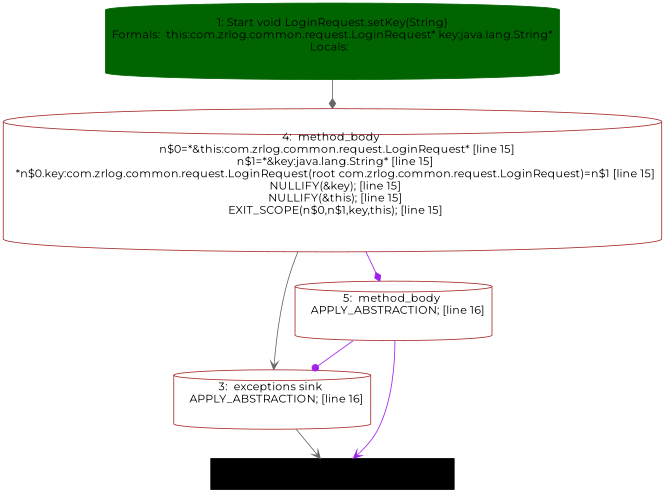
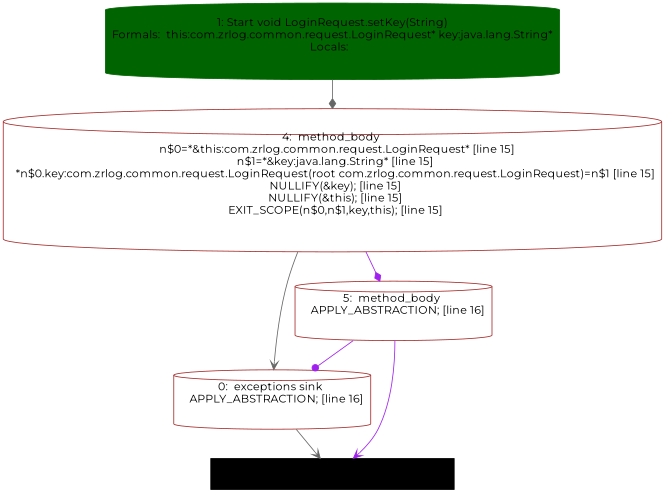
(272, 400) -> (272, 400)
